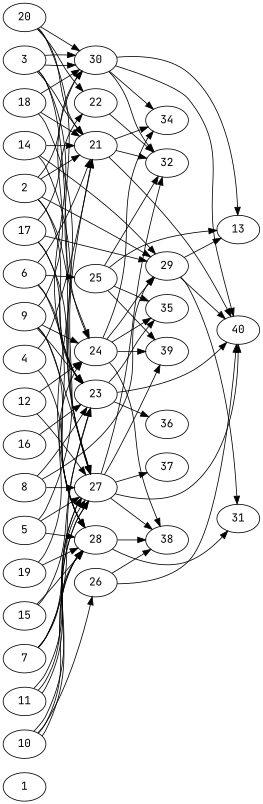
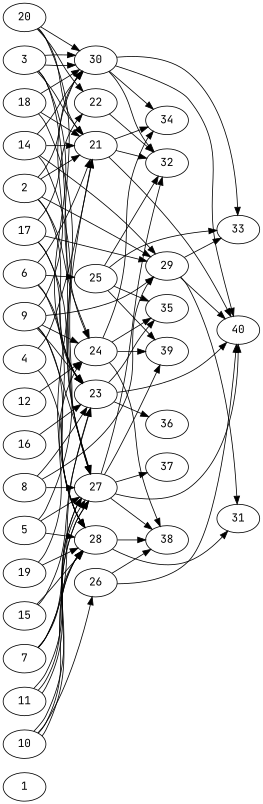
none -> (58, 106)
(238, 230) -> (238, 230)
(125, 316) -> (99, 306)
(54, 434) -> none
